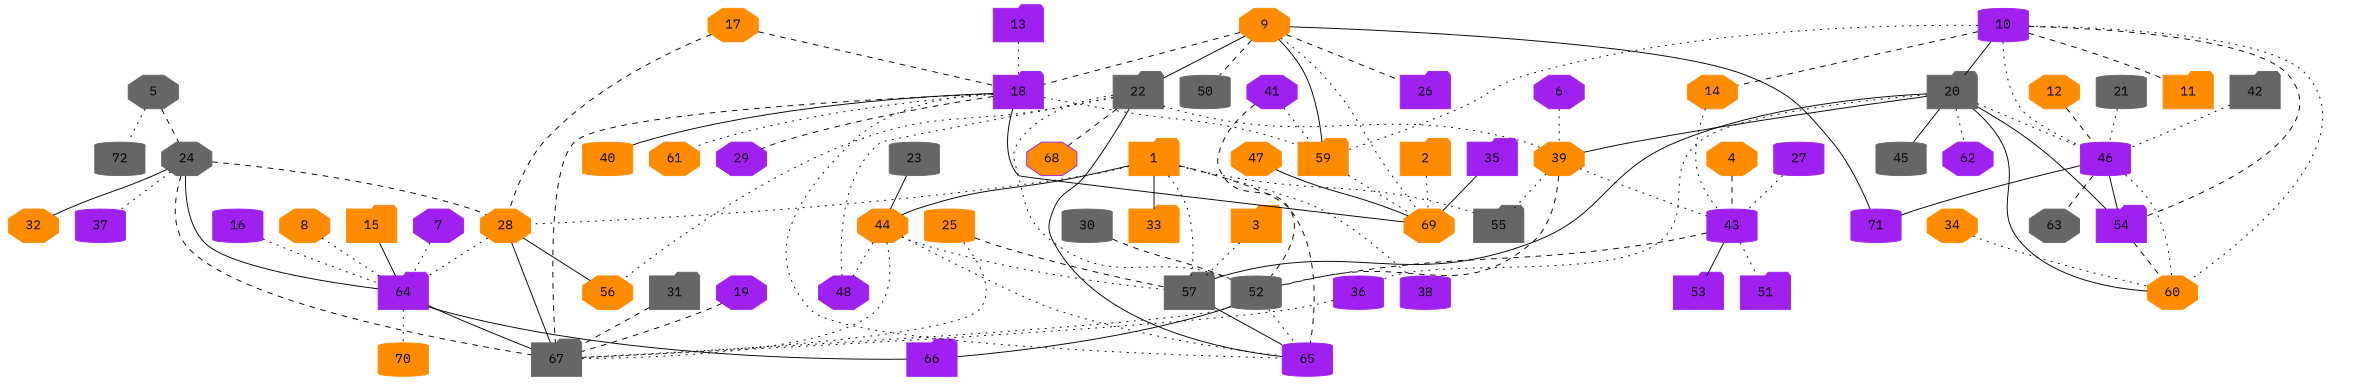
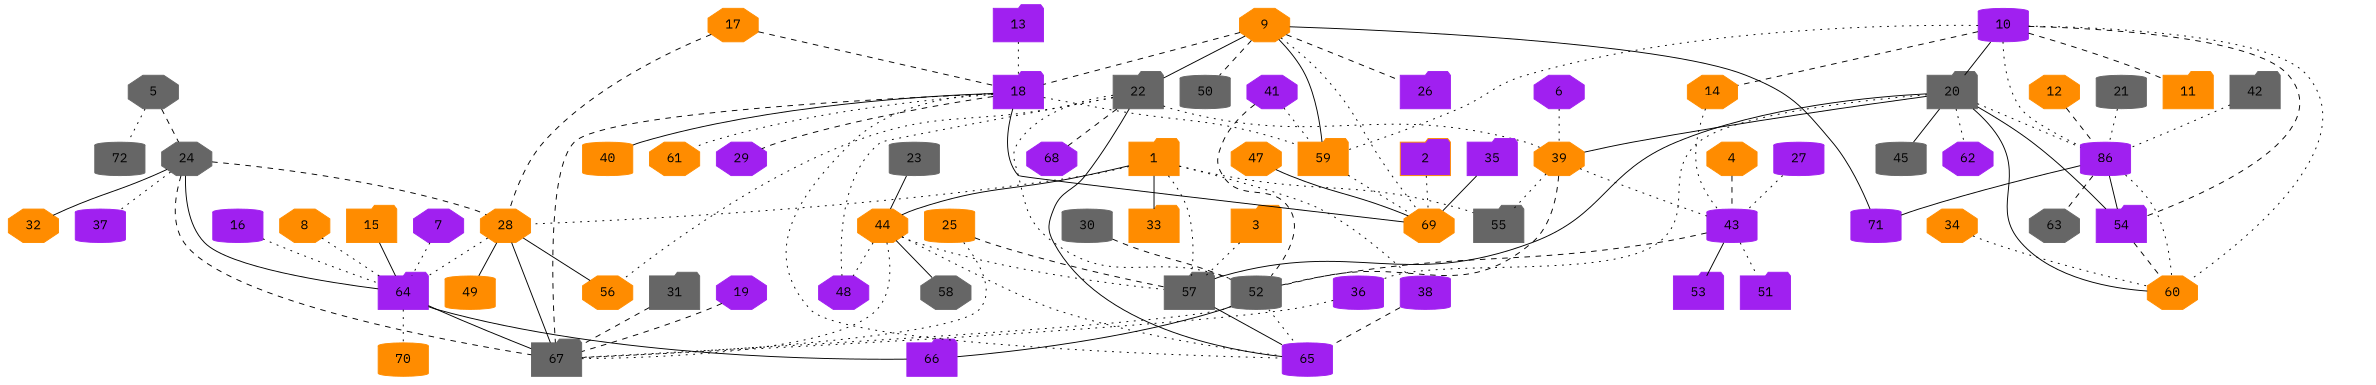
(1052, 159) -> (1052, 159)
(1425, 159) -> (1425, 159)
(2105, 159) -> (2105, 159)
(1301, 228) -> (1366, 326)
none -> (470, 293)
none -> (946, 293)
